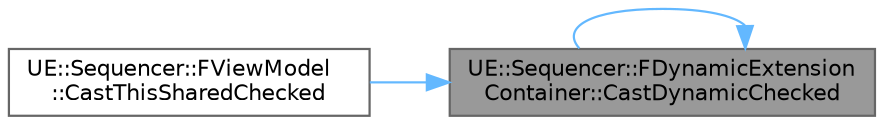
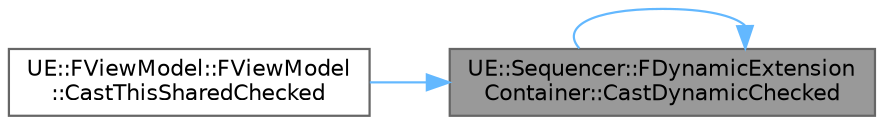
(189, 82) -> (189, 82)
